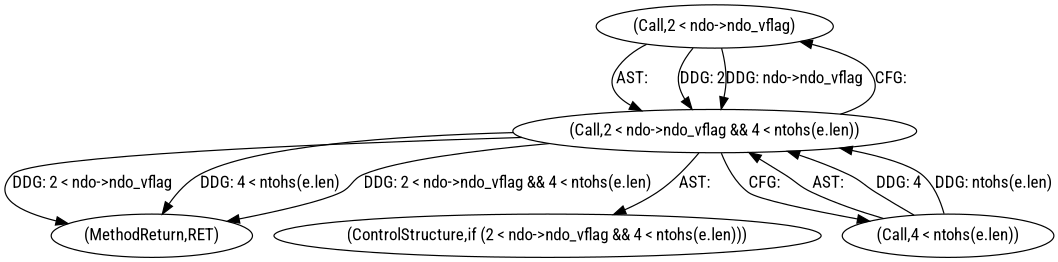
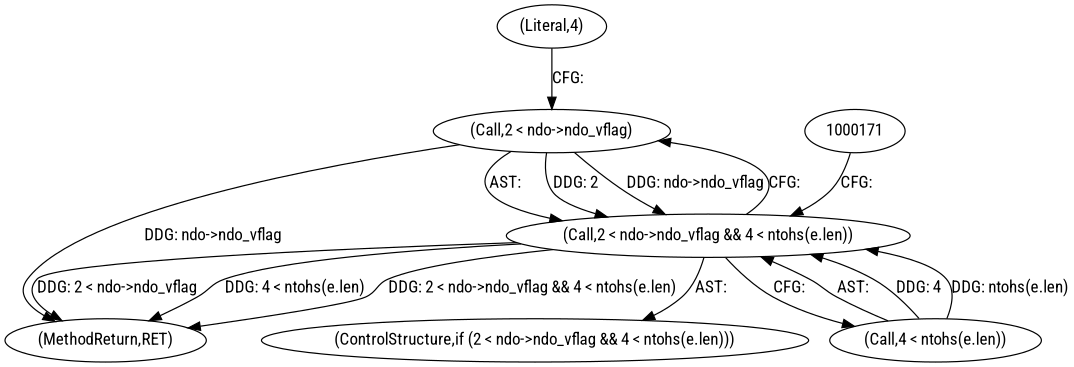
none -> (552, 26)
none -> (855, 131)
none -> (212, 194)
